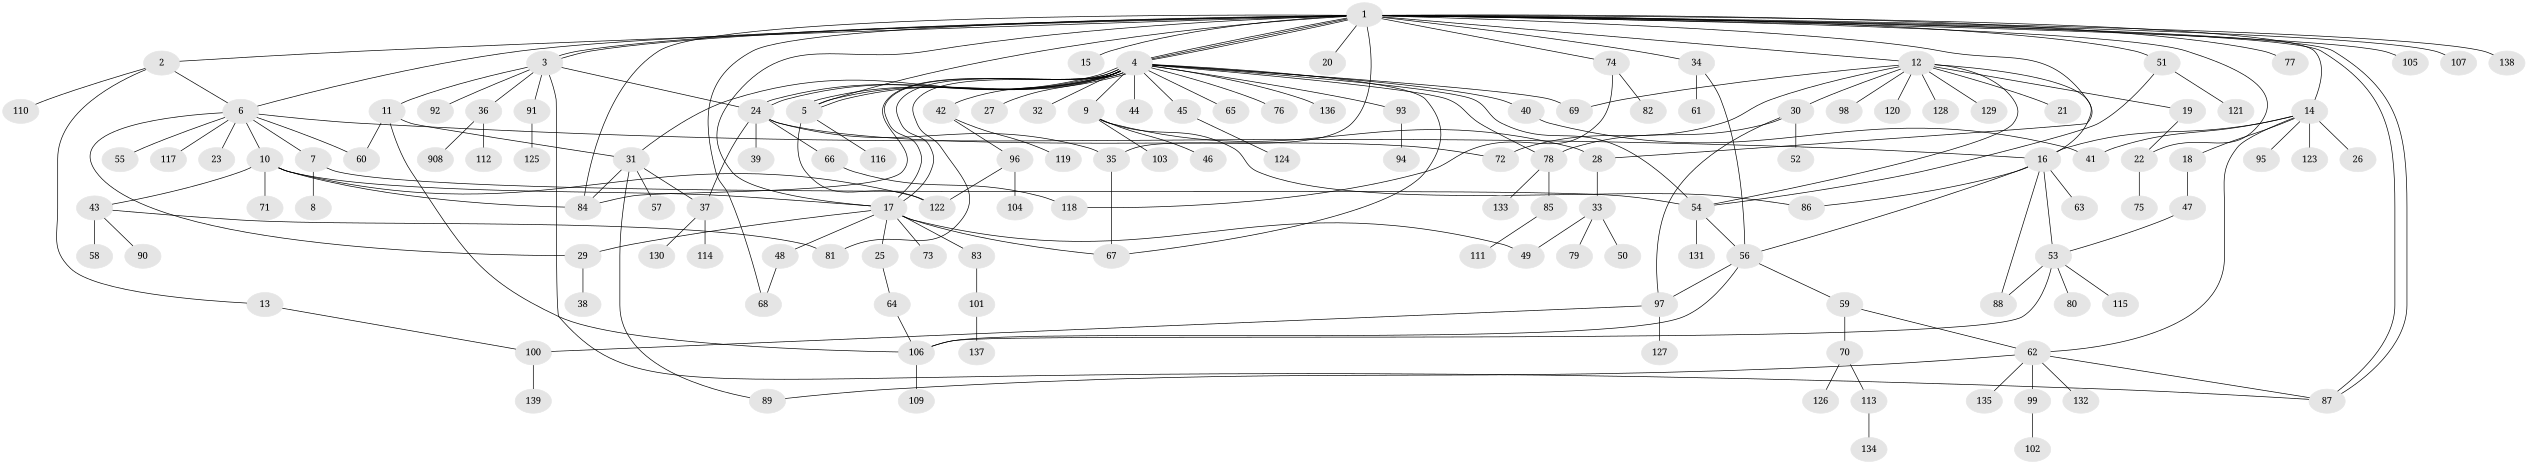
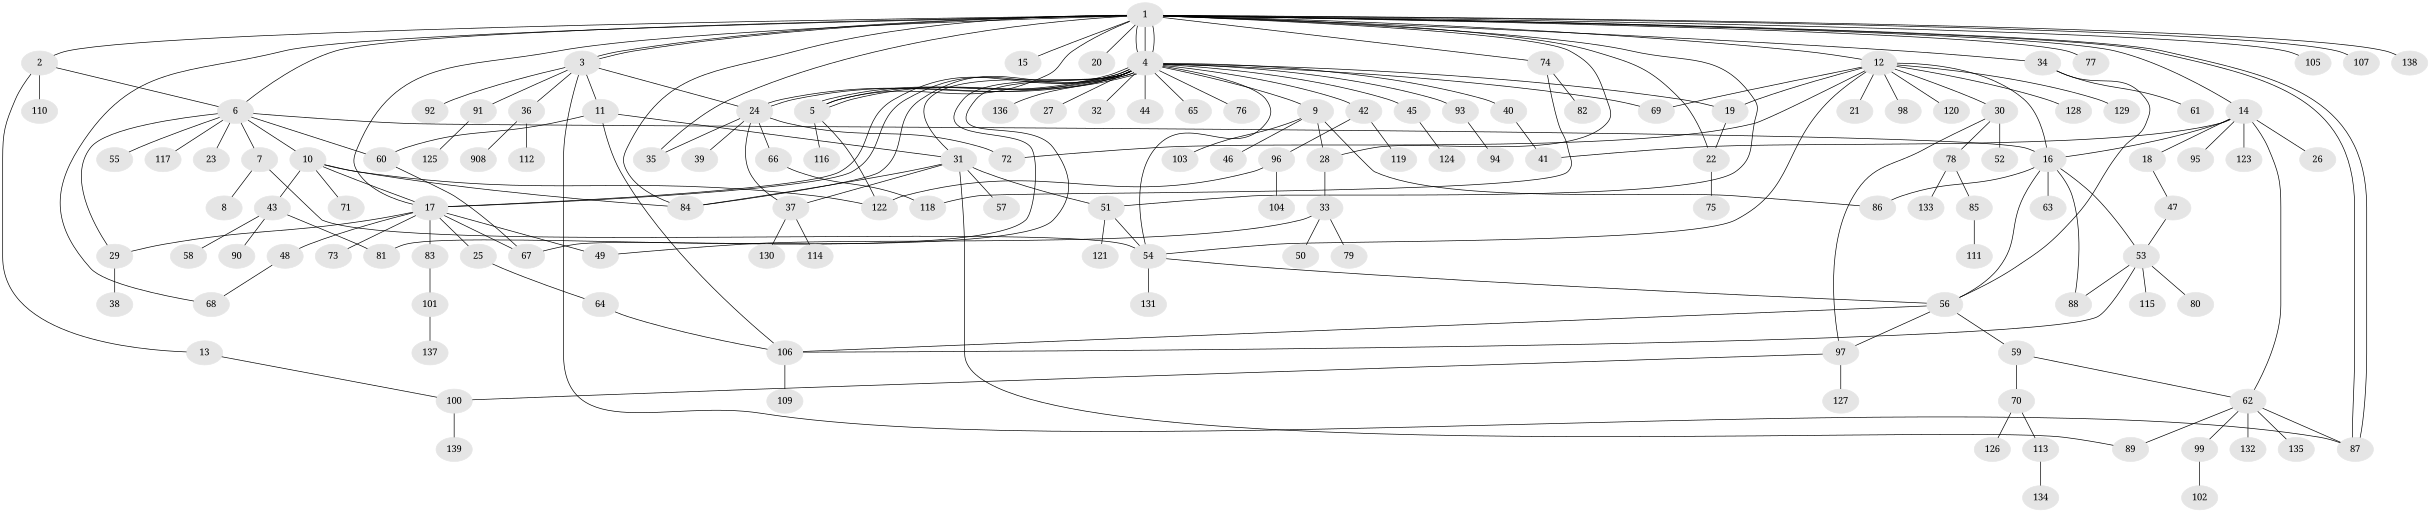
(1431, 95) -> (1439, 75)
none -> (1030, 188)
(1112, 203) -> (461, 200)
